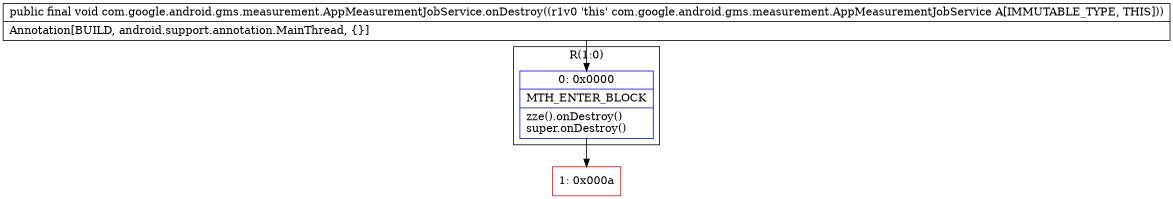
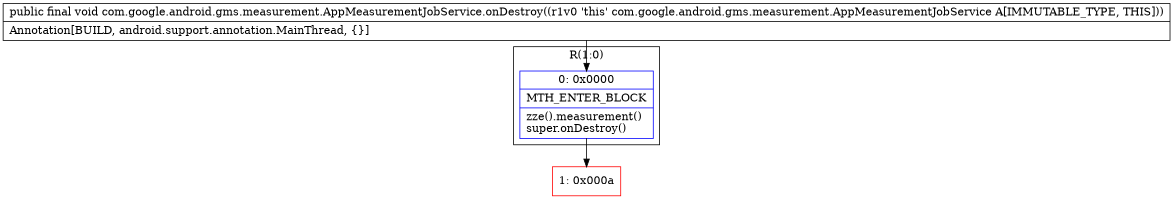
(574, 117) -> (584, 117)
